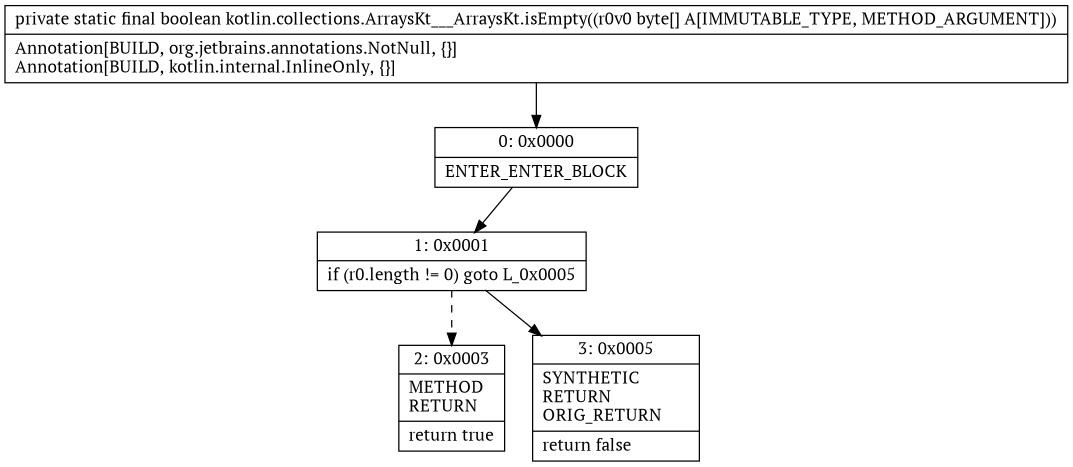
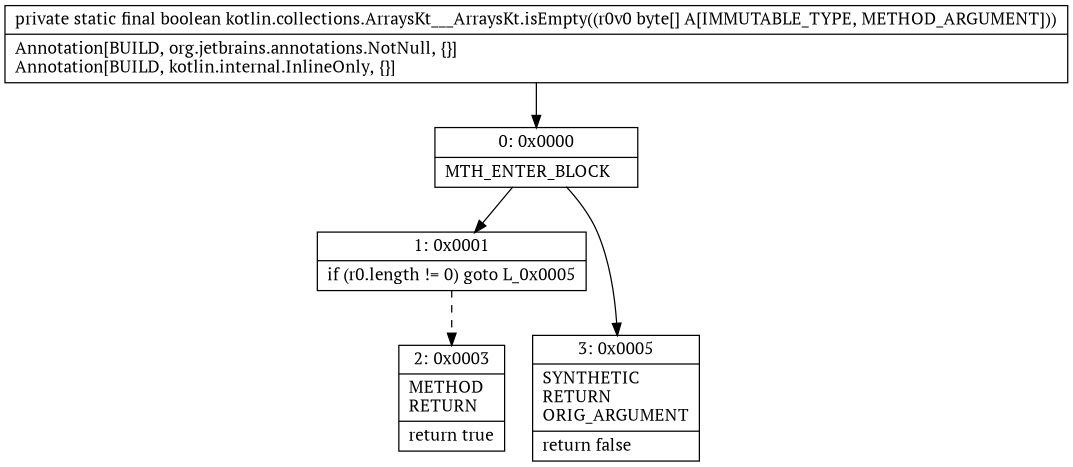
(536, 172) -> (528, 172)
(509, 309) -> (604, 250)
(603, 416) -> (616, 416)
